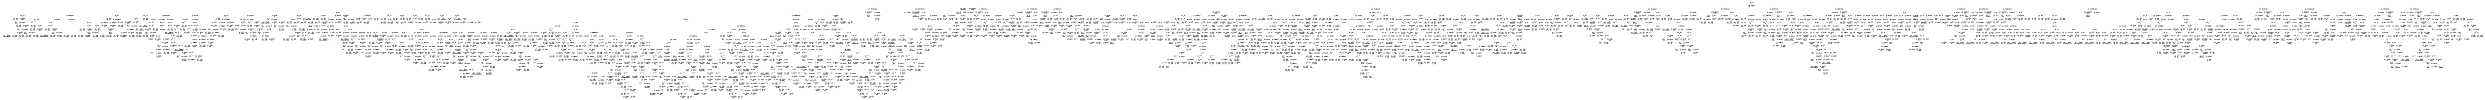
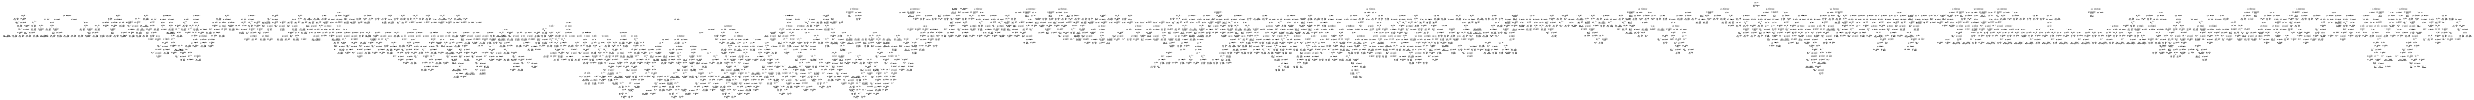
(2364, 33) -> none
